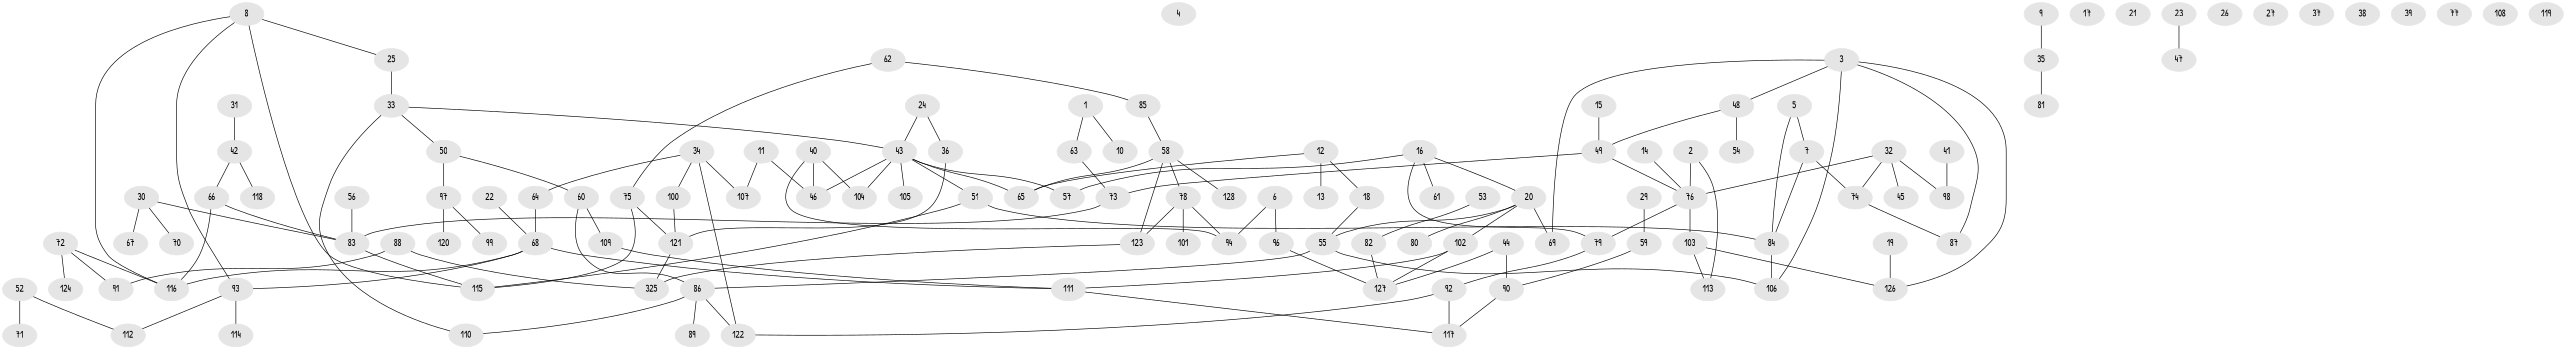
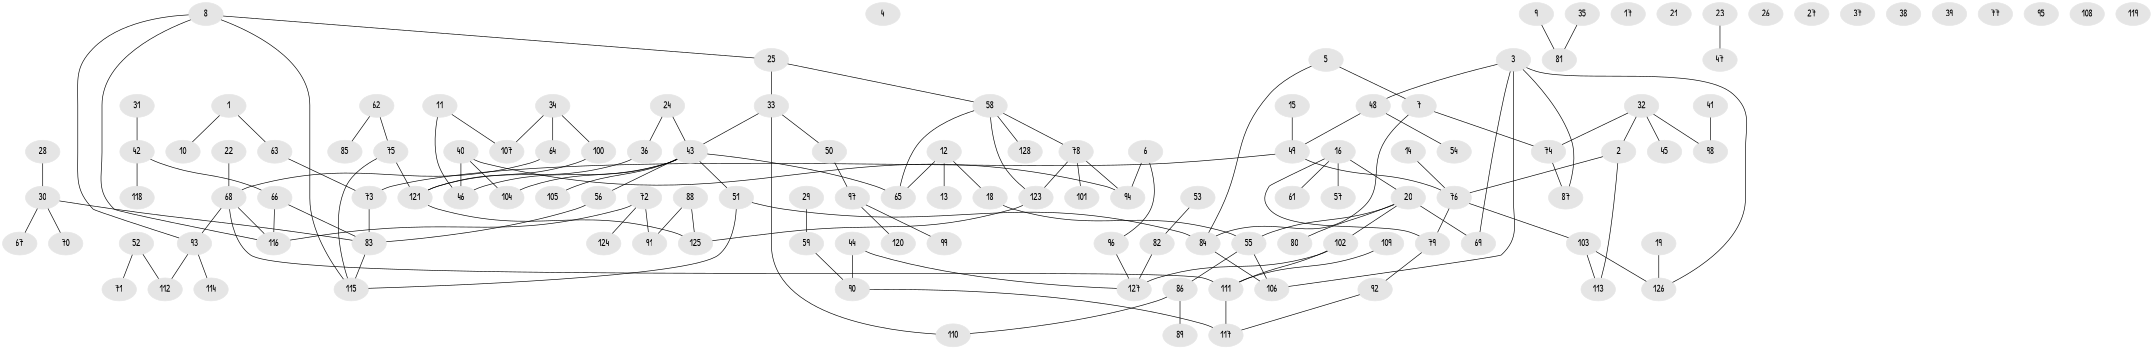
none -> (2041, 14)
(2041, 37) -> (1548, 37)
(1155, 129) -> (881, 83)
none -> (43, 152)
(983, 175) -> (645, 175)
(1790, 175) -> (1630, 129)
(581, 198) -> none
(652, 289) -> (696, 244)
(738, 335) -> none
